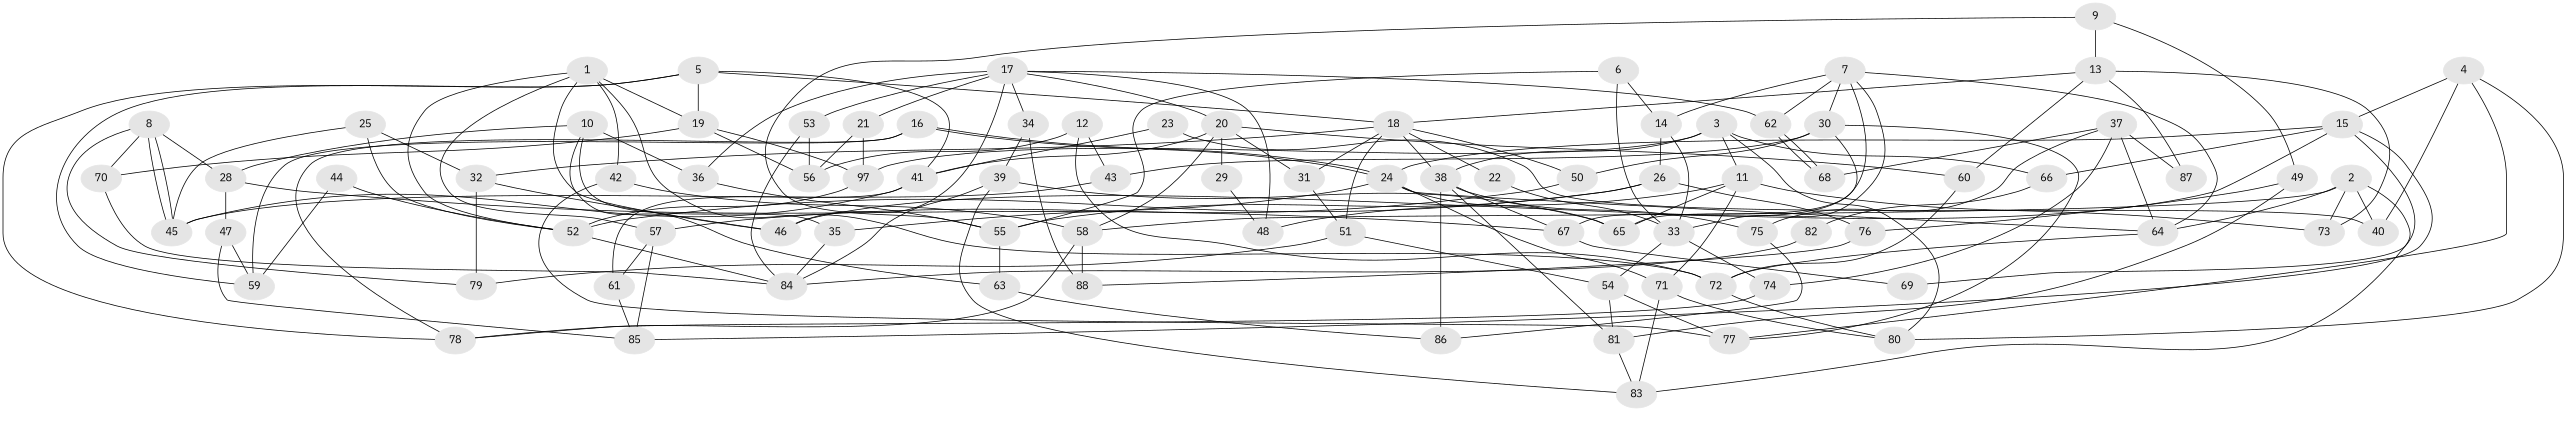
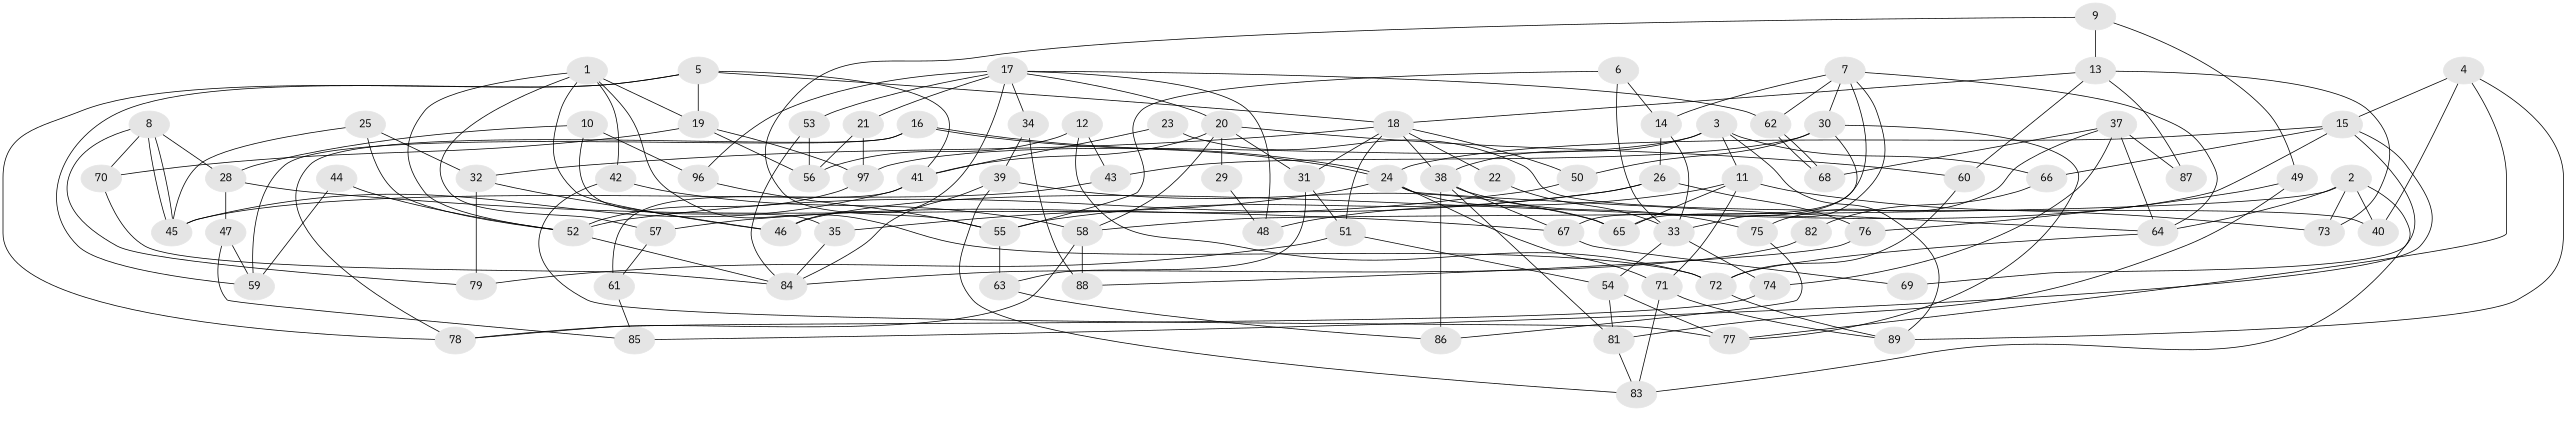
(698, 179) -> (698, 179)
(745, 243) -> (1226, 266)
(645, 286) -> none
(1894, 341) -> (1894, 341)
